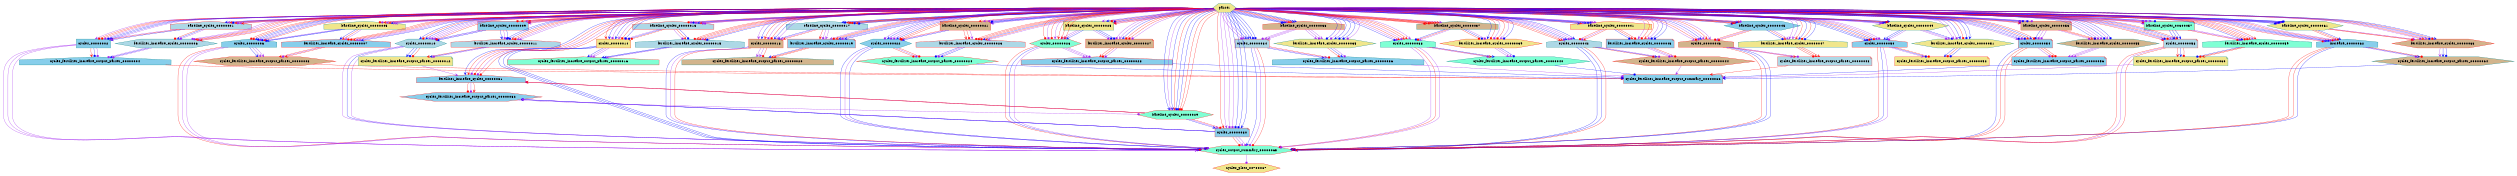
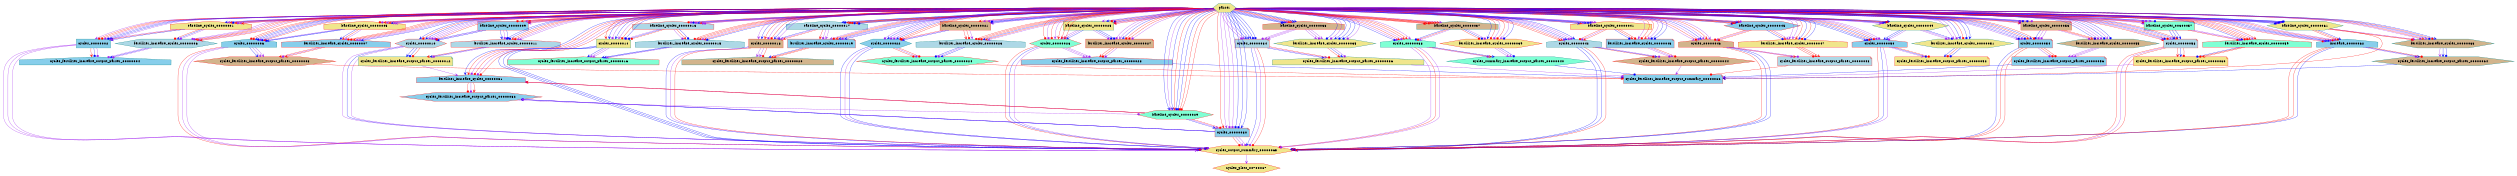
(211, 26) -> (211, 26)
(365, 26) -> (365, 26)
(1762, 26) -> (1762, 26)
(421, 44) -> (421, 44)
(614, 44) -> (614, 44)
(971, 44) -> (971, 44)
(1793, 44) -> (1793, 44)
(2257, 44) -> (2257, 44)
(2443, 44) -> (2443, 44)
(1348, 61) -> (1348, 61)
(1518, 61) -> (1518, 61)
(2181, 61) -> (2181, 61)
(1750, 70) -> (1750, 70)
(639, 72) -> (2138, 71)
(1299, 73) -> (1299, 73)
(1246, 150) -> (1246, 150)
(1246, 158) -> (1246, 158)
